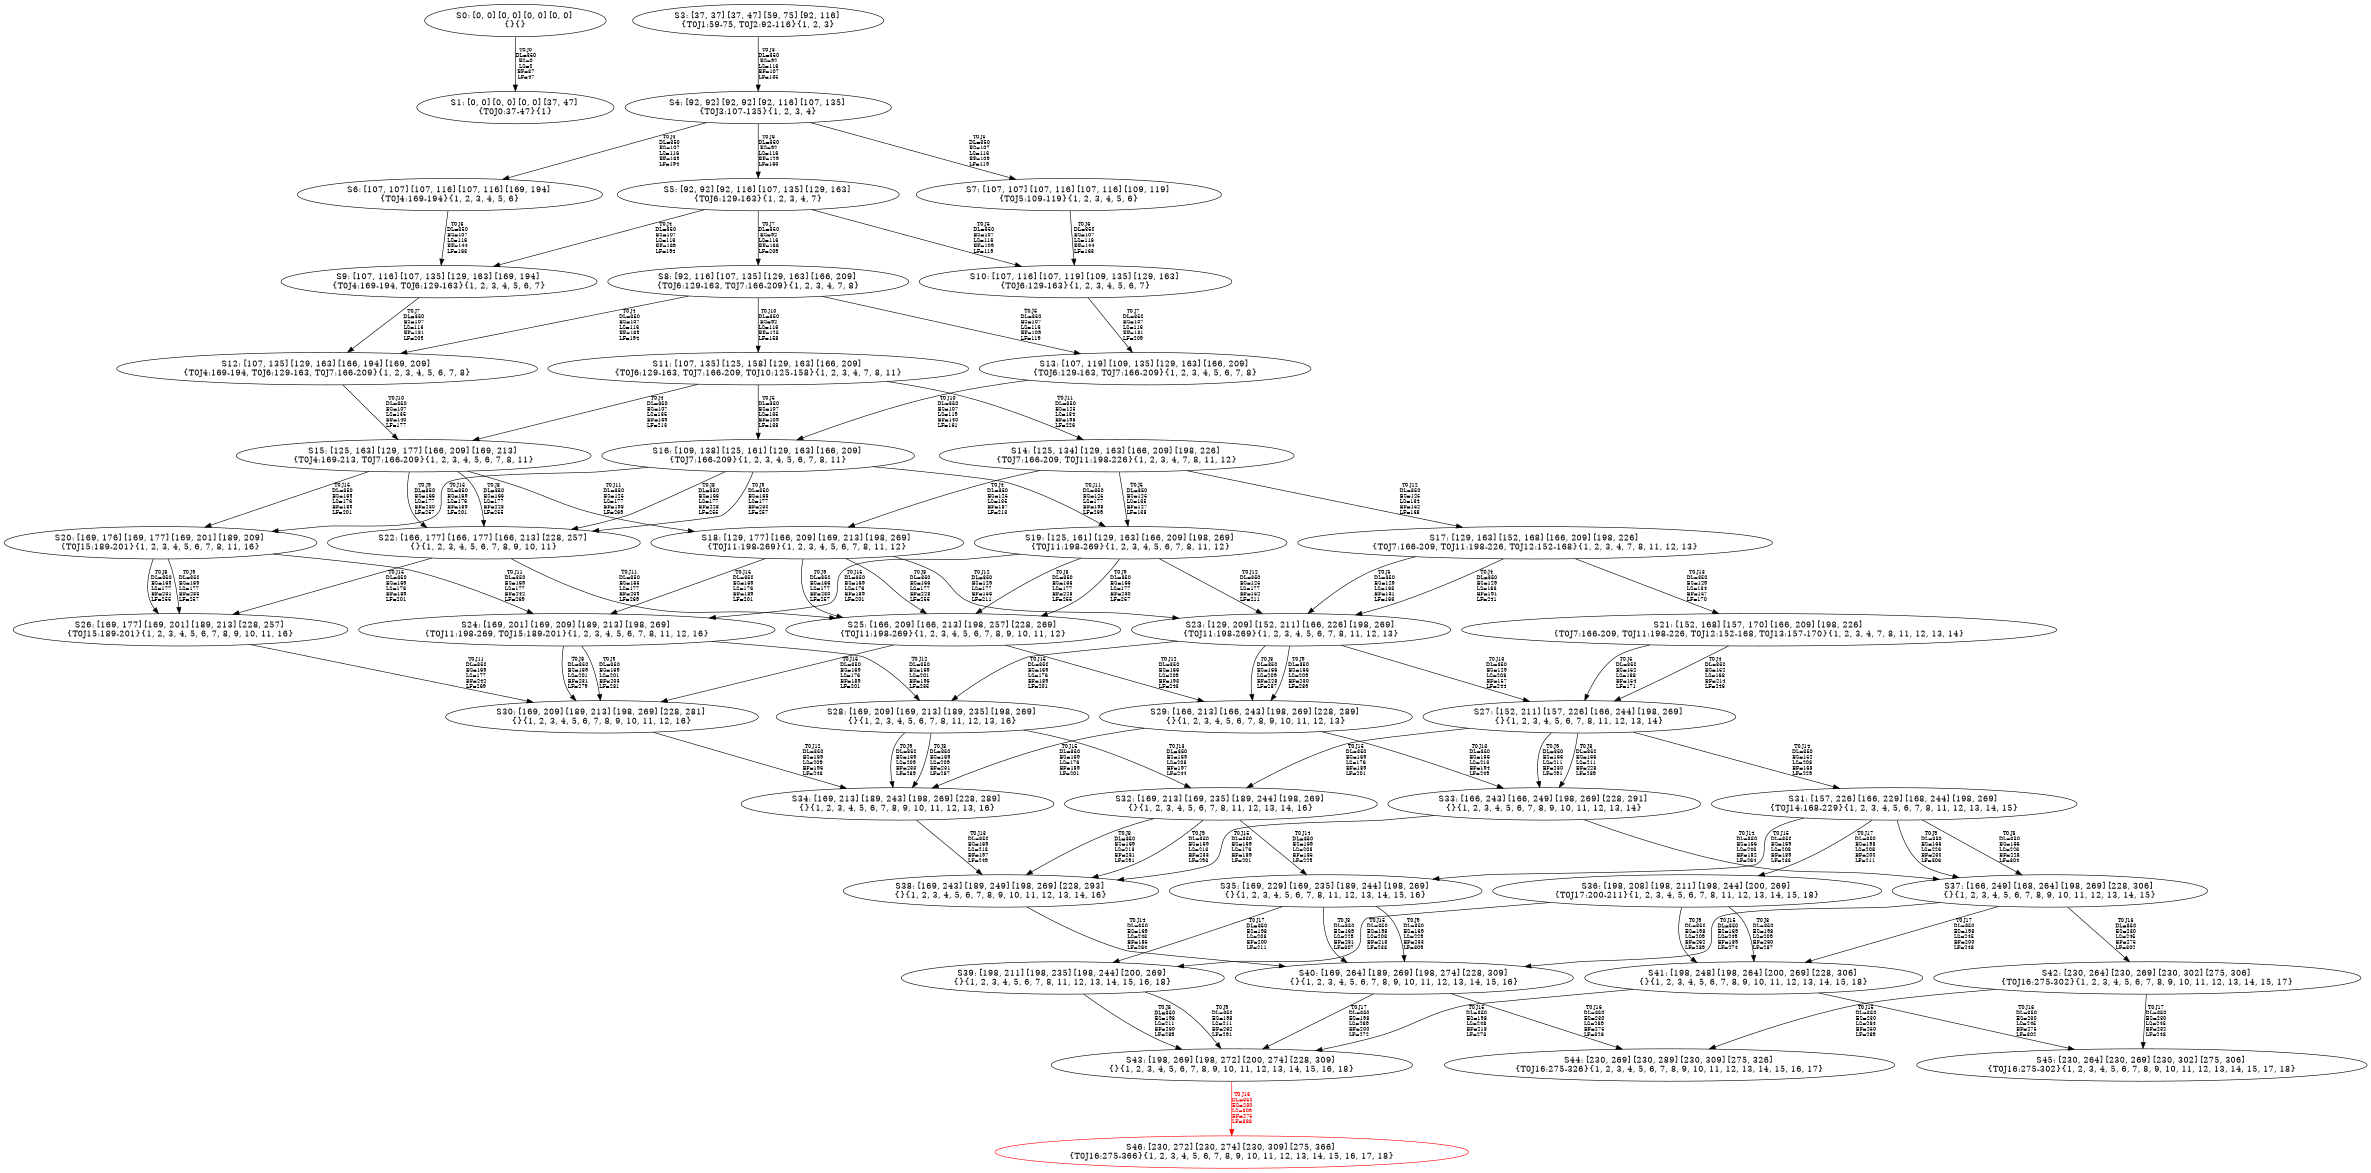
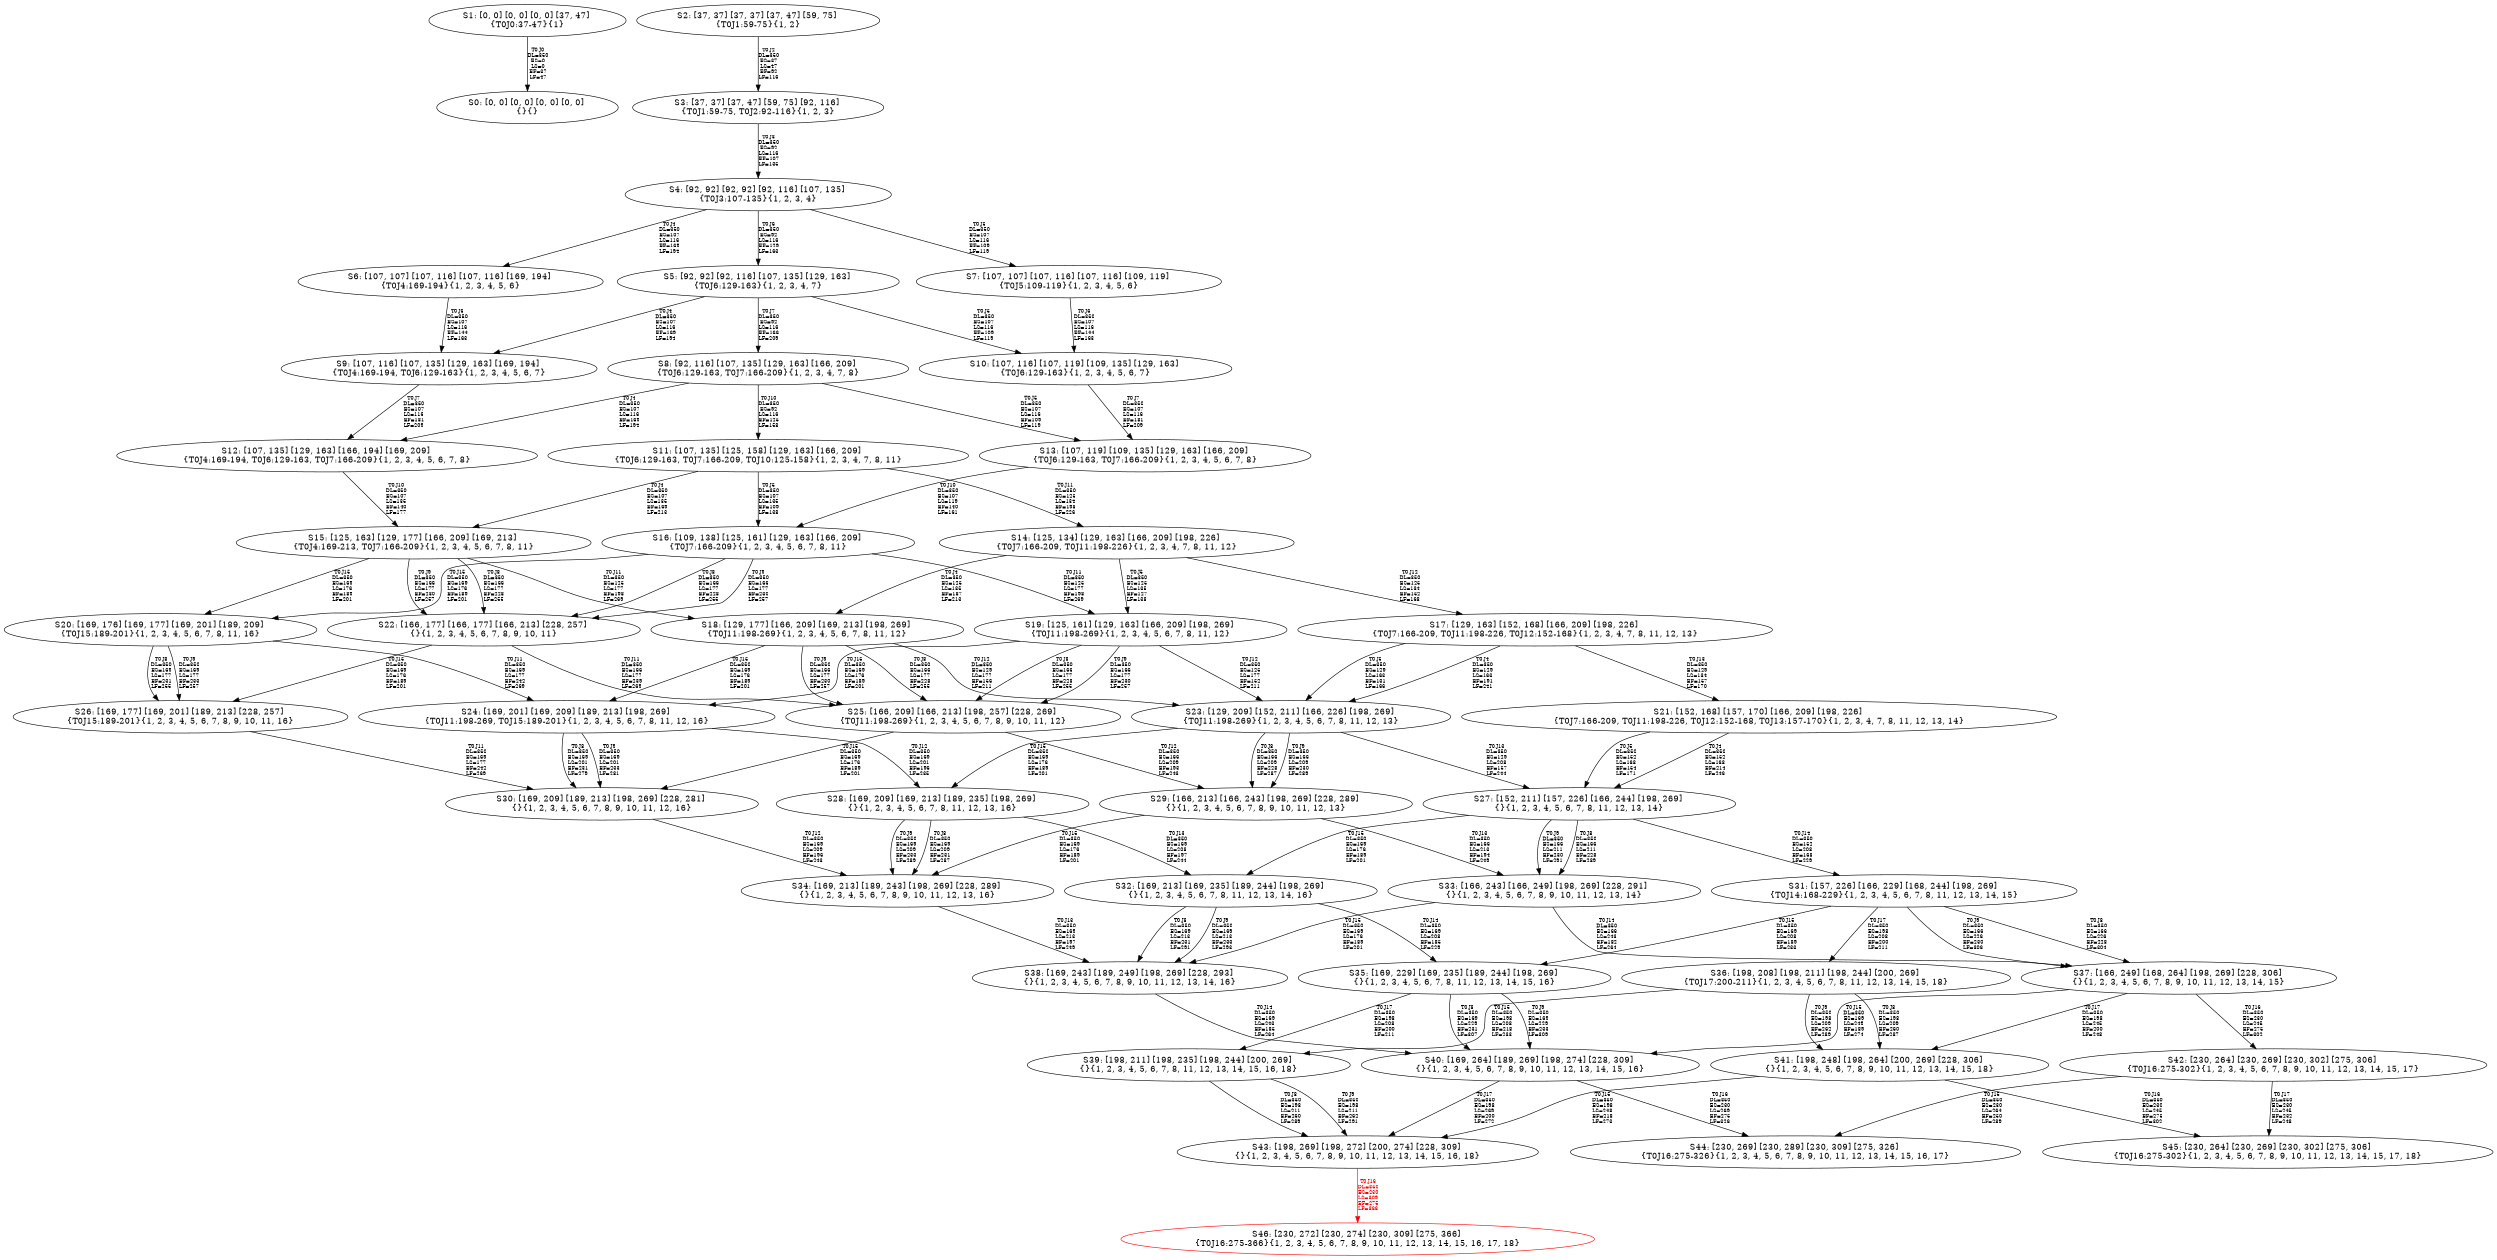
none -> (758, 21)
(515, 61) -> (527, 61)
